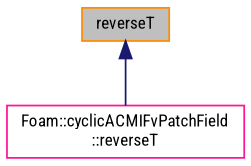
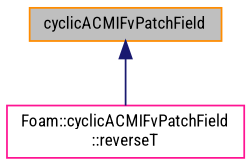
(126, 24) -> (126, 24)
